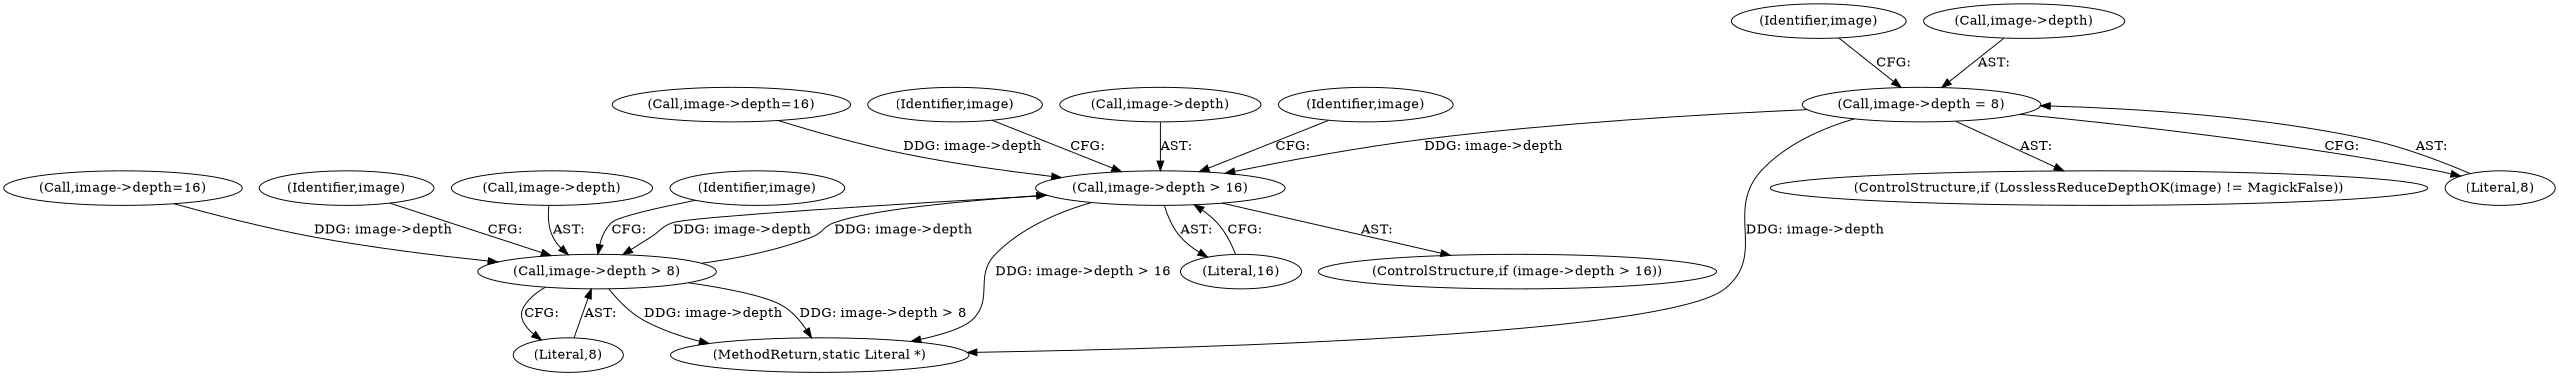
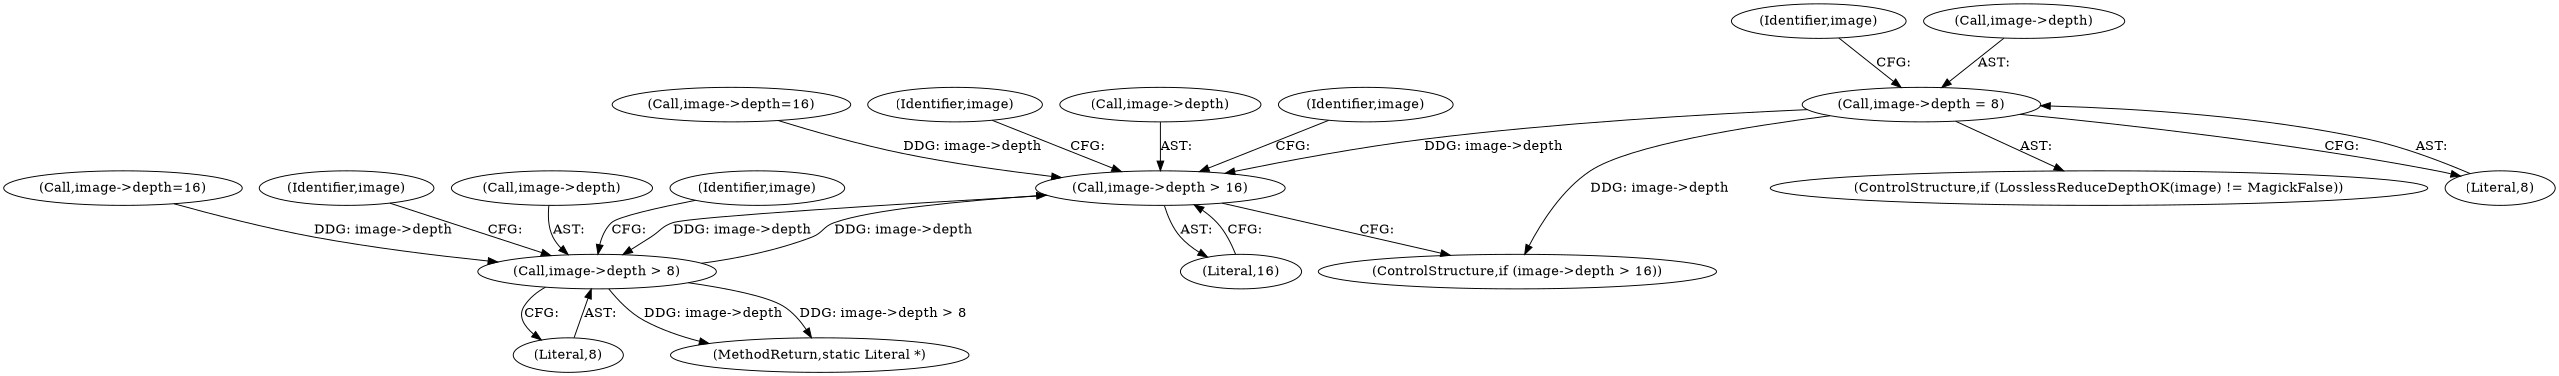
(1379, 230) -> (1379, 230)
(990, 261) -> none
(1471, 332) -> (1660, 145)
